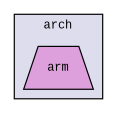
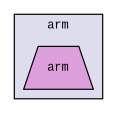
(58, 26) -> (58, 26)
